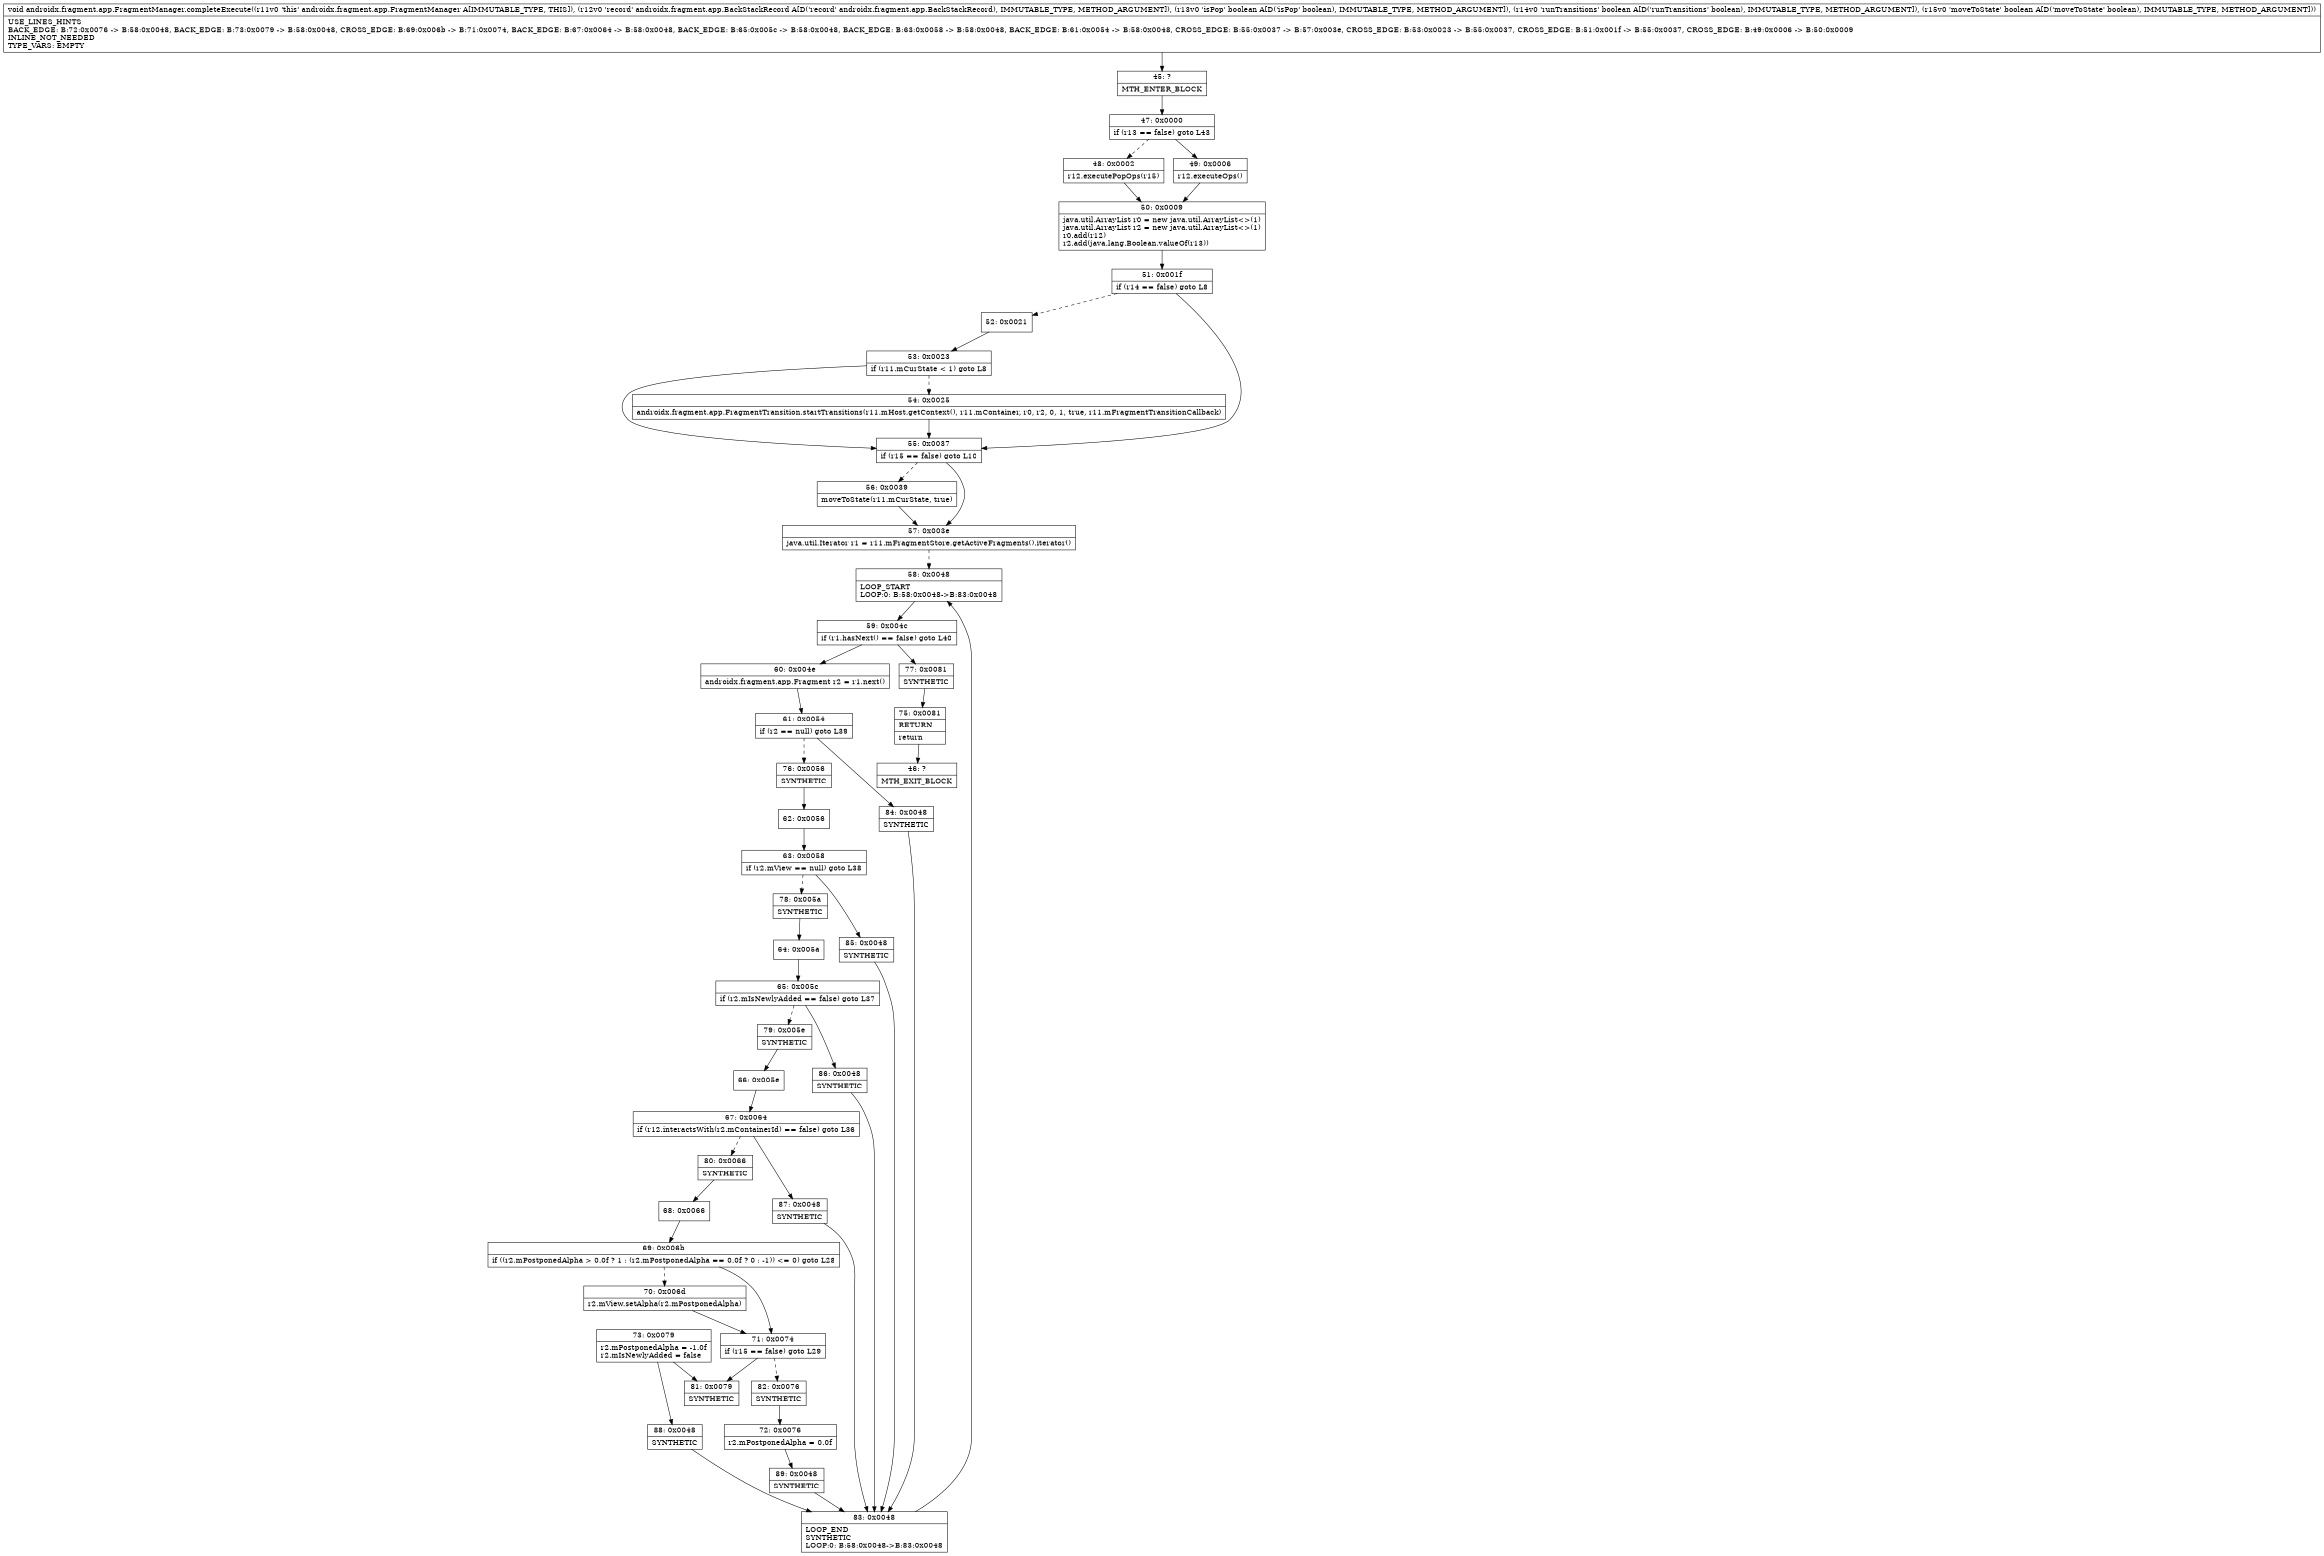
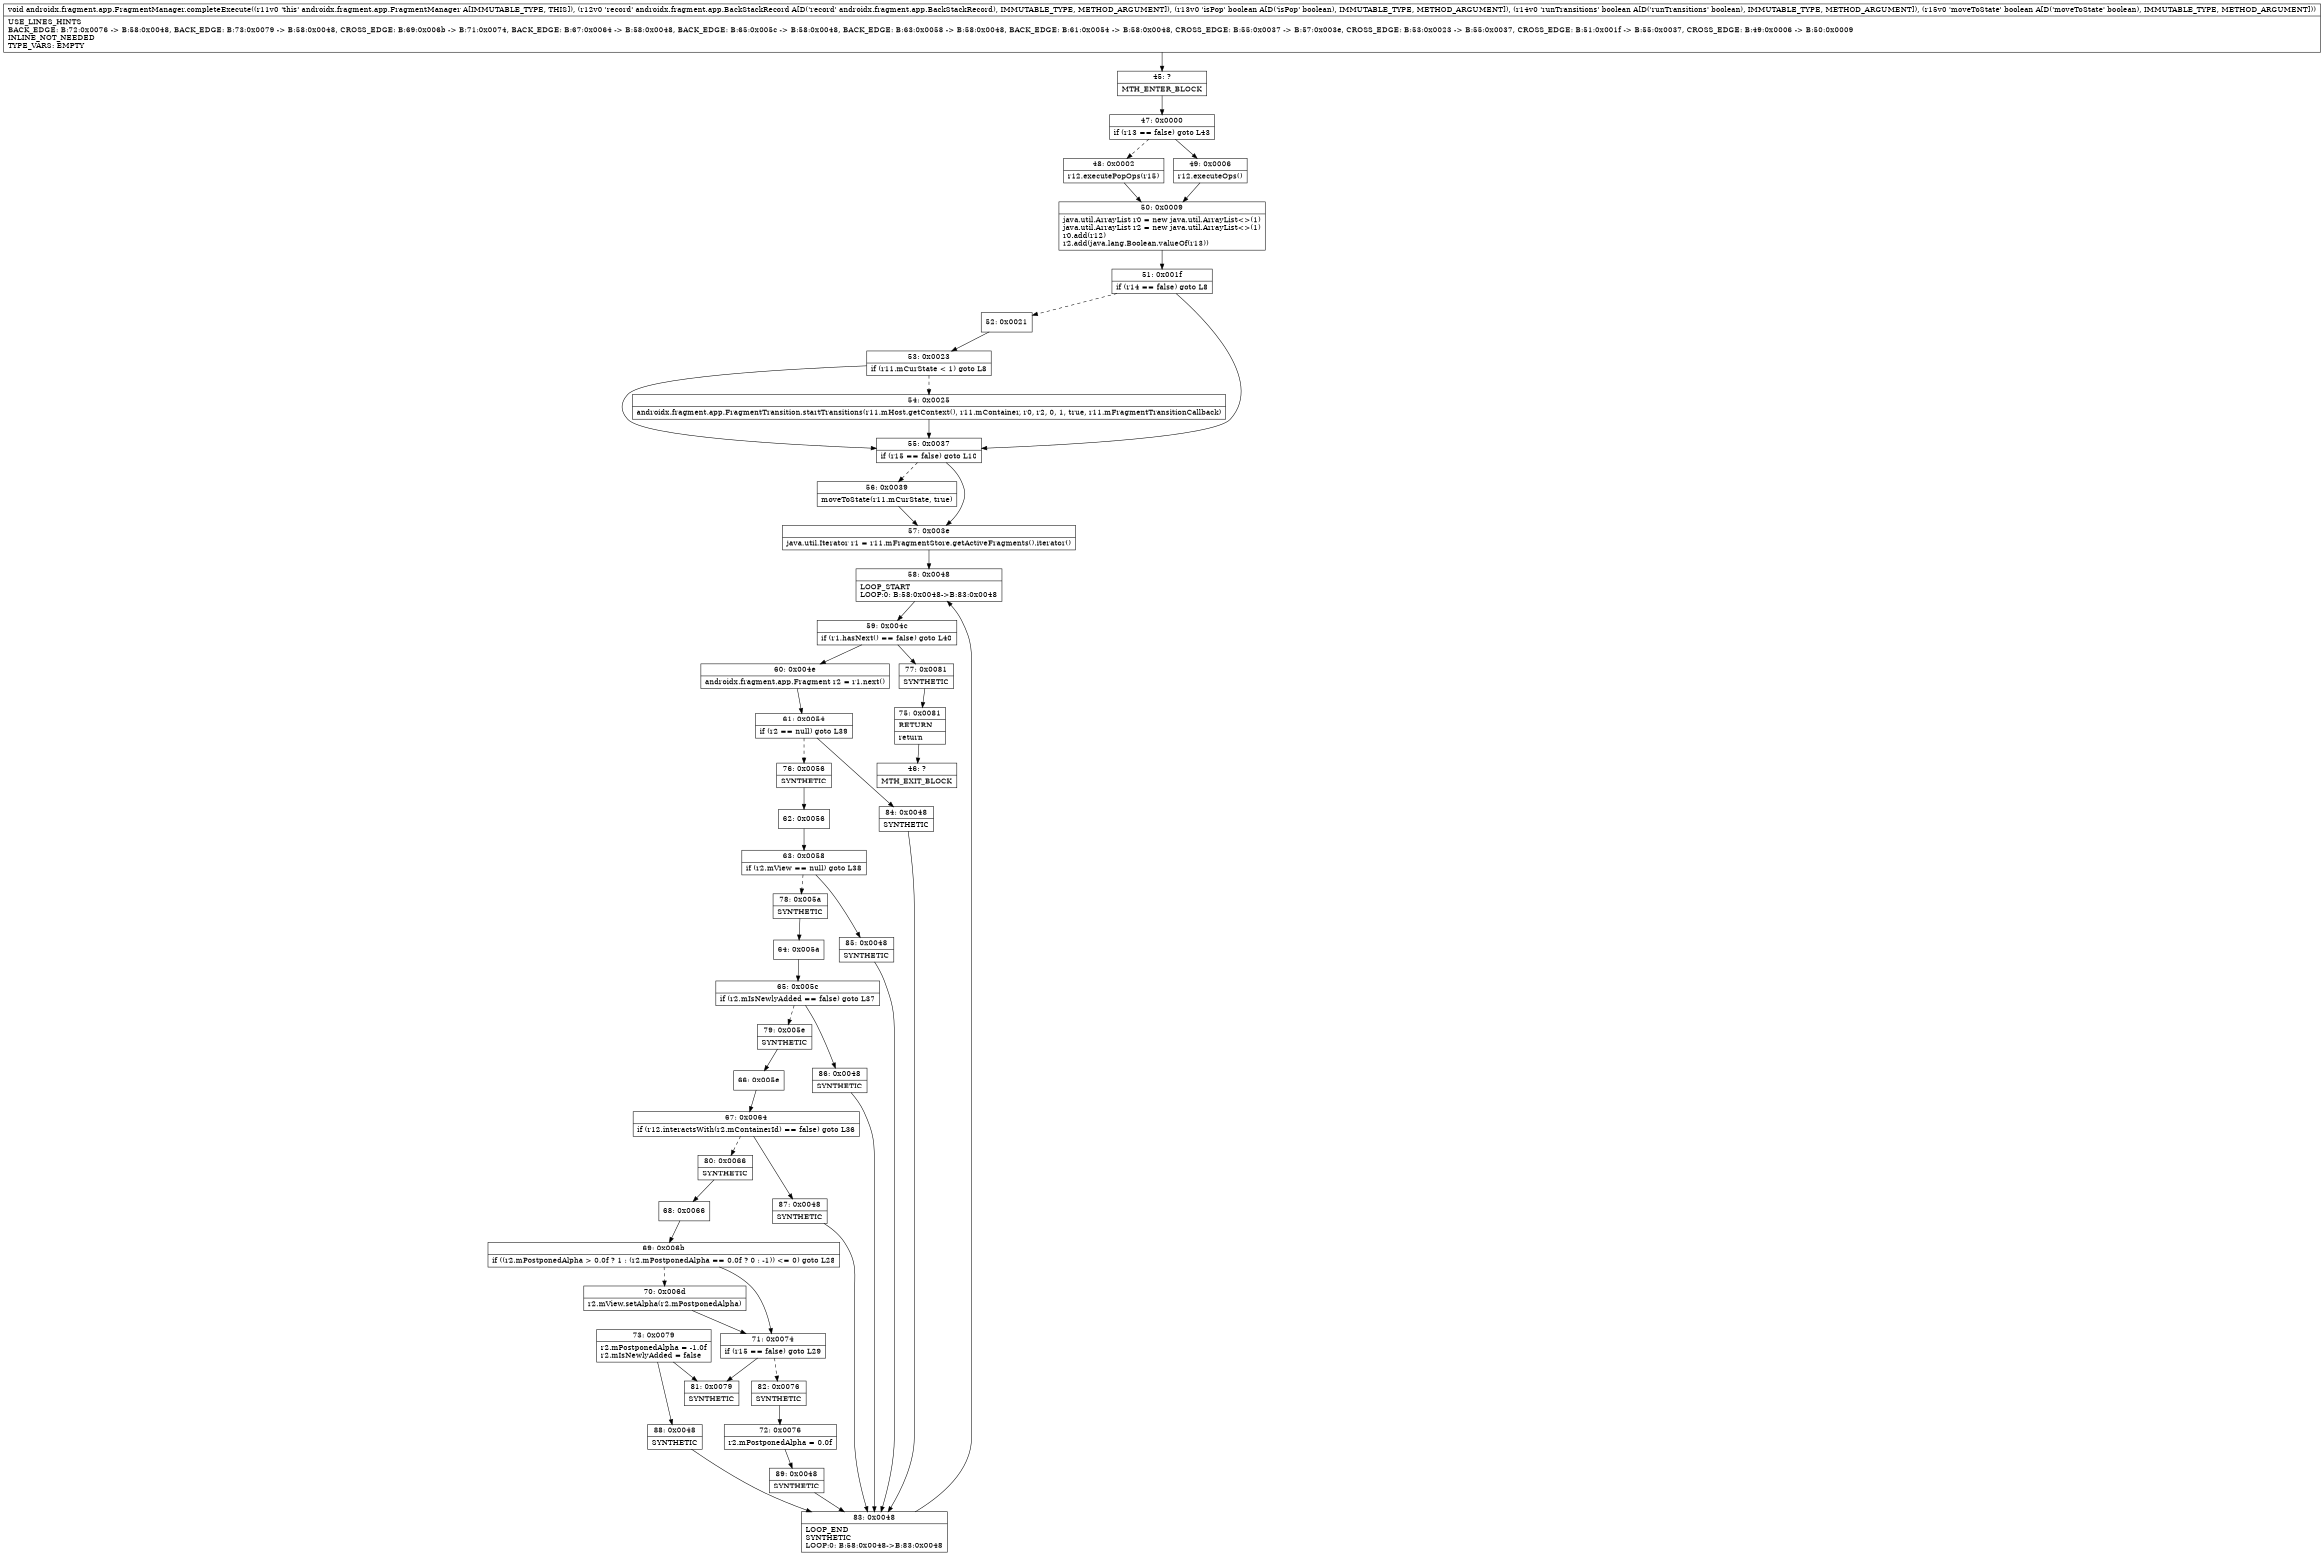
(929, 557) -> (929, 557)
